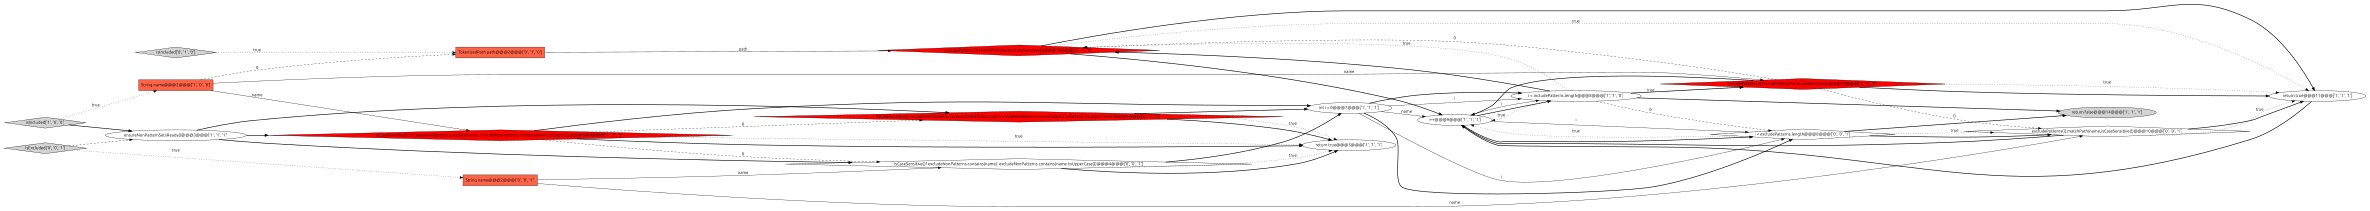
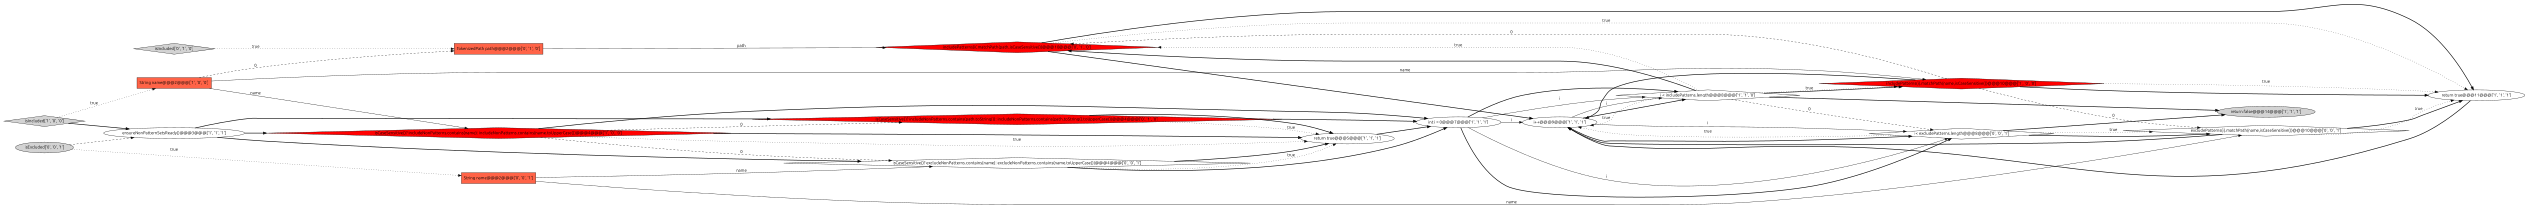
(1576, 96) -> (1708, 95)
(1407, 112) -> (1512, 120)
none -> (1402, 131)
(45, 148) -> (44, 148)
